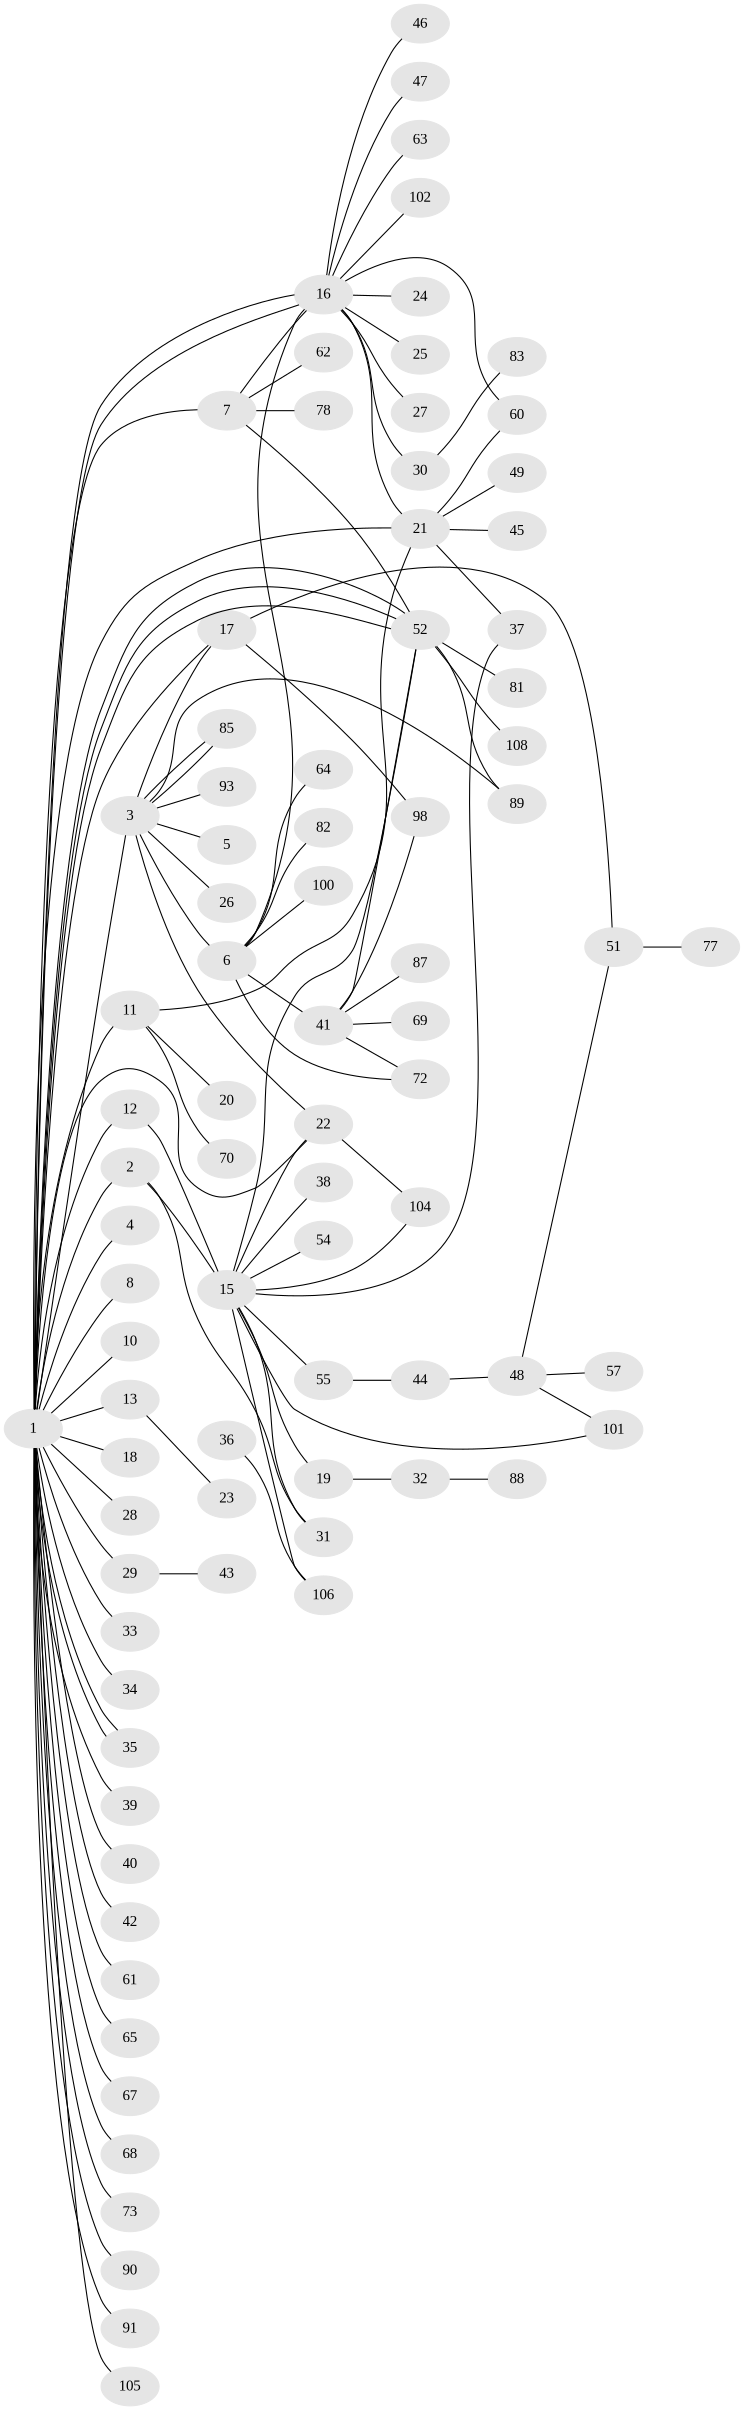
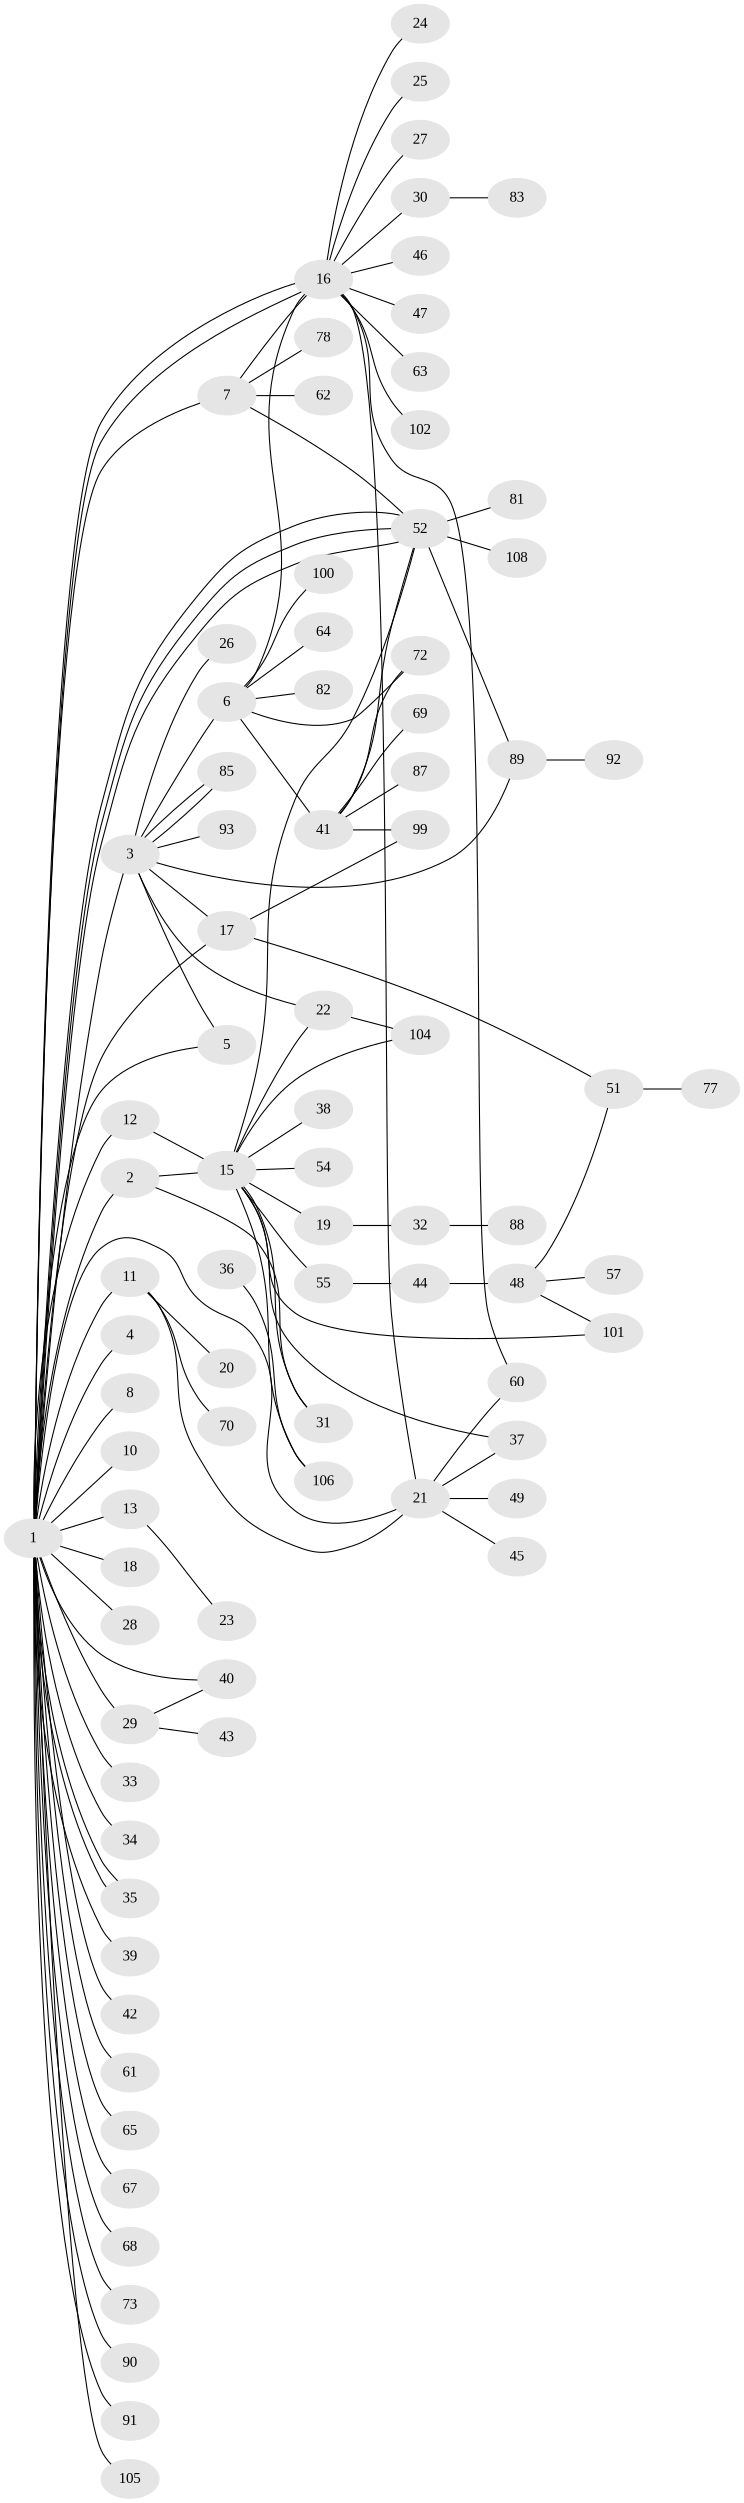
none -> (614, 760)
(420, 817) -> (420, 830)
(94, 1090) -> (55, 1247)
none -> (178, 1702)
